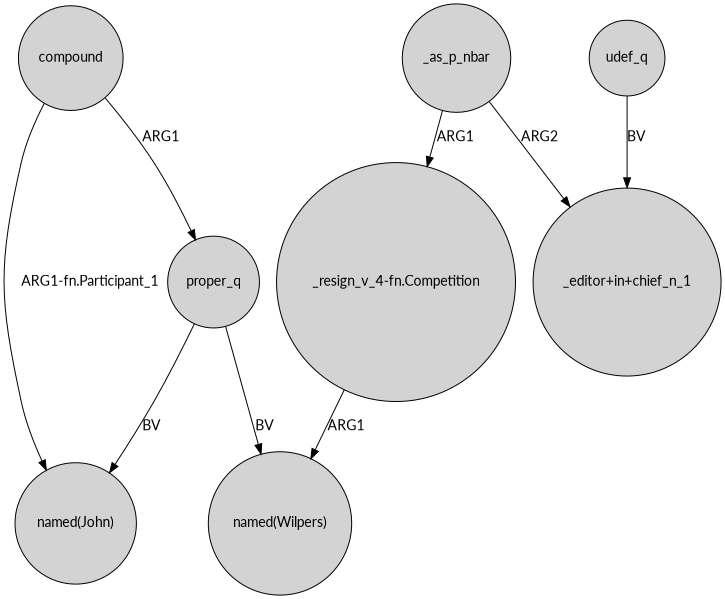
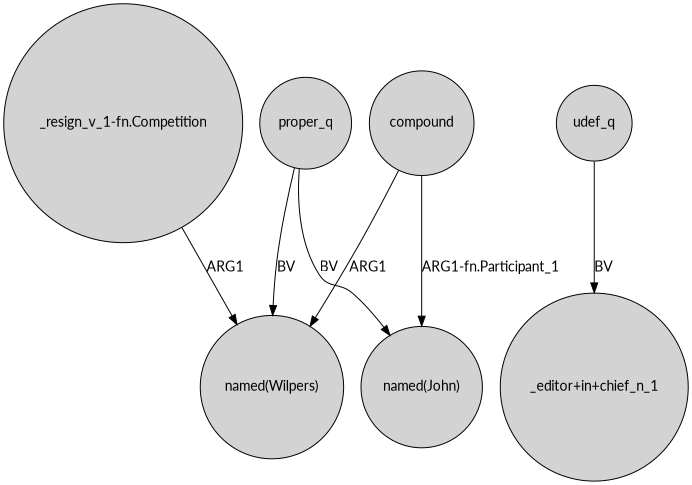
(457, 58) -> none
(153, 161) -> (359, 245)
(396, 282) -> (123, 123)
